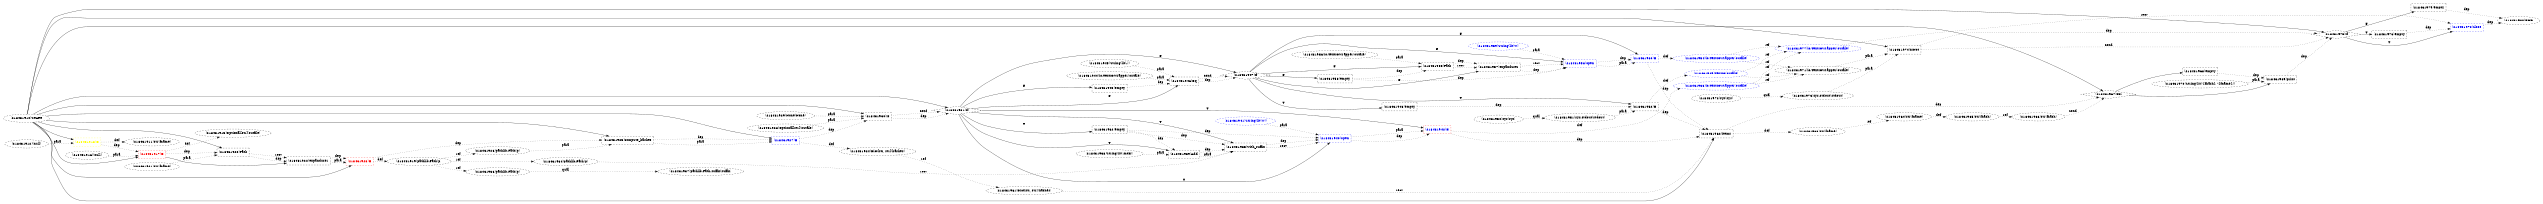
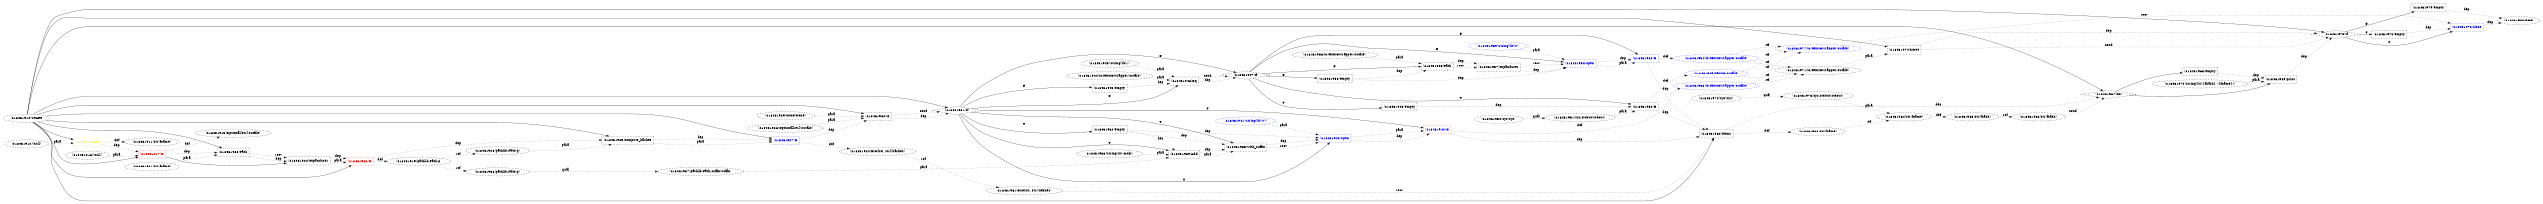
(1863, 76) -> (1855, 105)
(1366, 88) -> none
(566, 162) -> none
none -> (955, 169)
